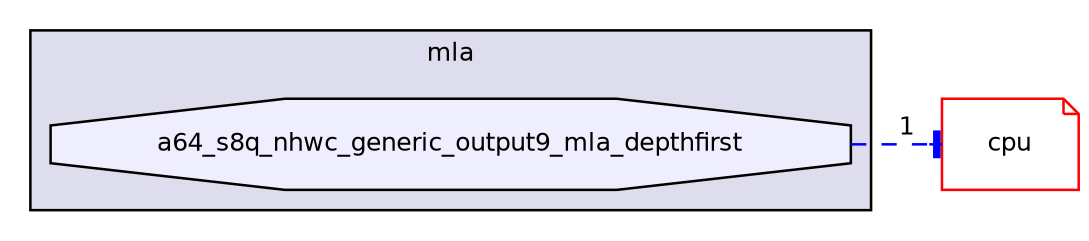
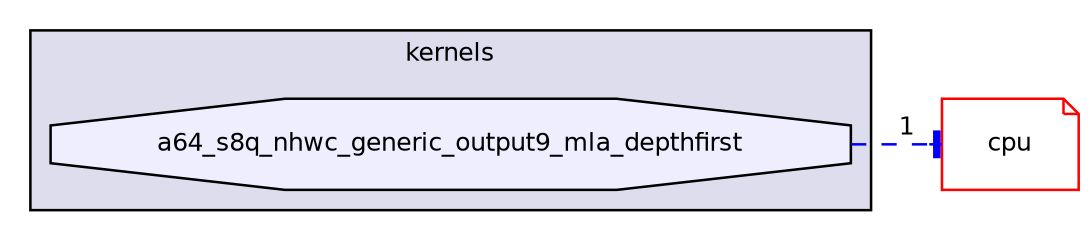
(451, 54) -> (451, 54)
